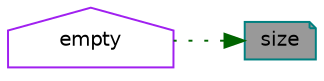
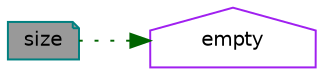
(199, 41) -> (105, 41)
